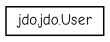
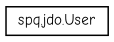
(55, 21) -> (57, 21)
